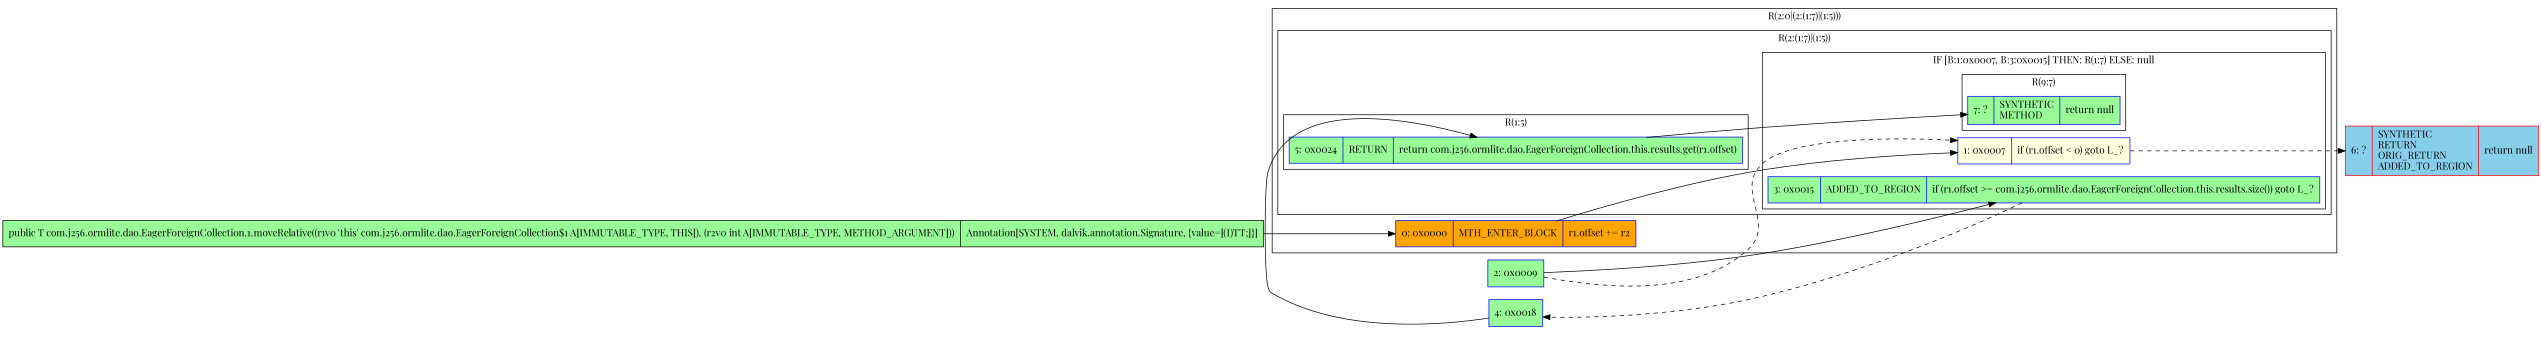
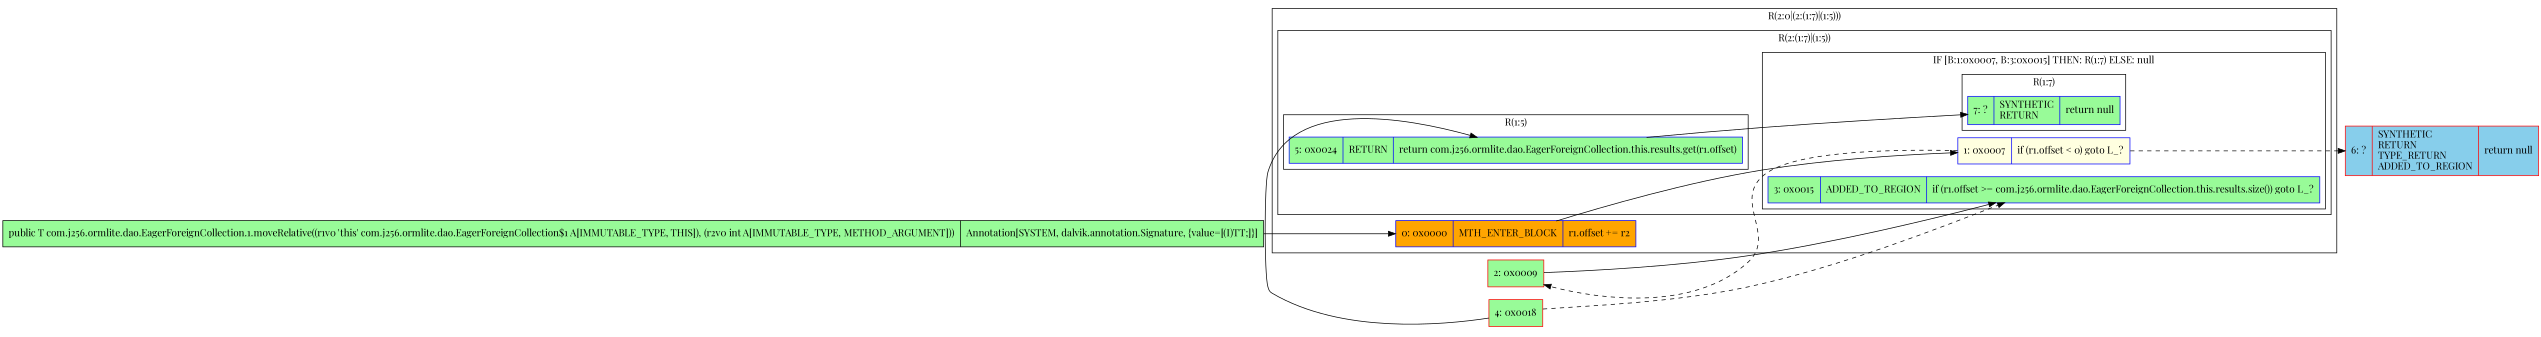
(2044, 83) -> (2044, 83)
(2021, 115) -> (2019, 115)
(2412, 156) -> (2412, 156)
(1758, 229) -> (1756, 223)
(1516, 273) -> (1516, 273)
(1793, 289) -> (1776, 280)
(1516, 313) -> (1516, 313)
